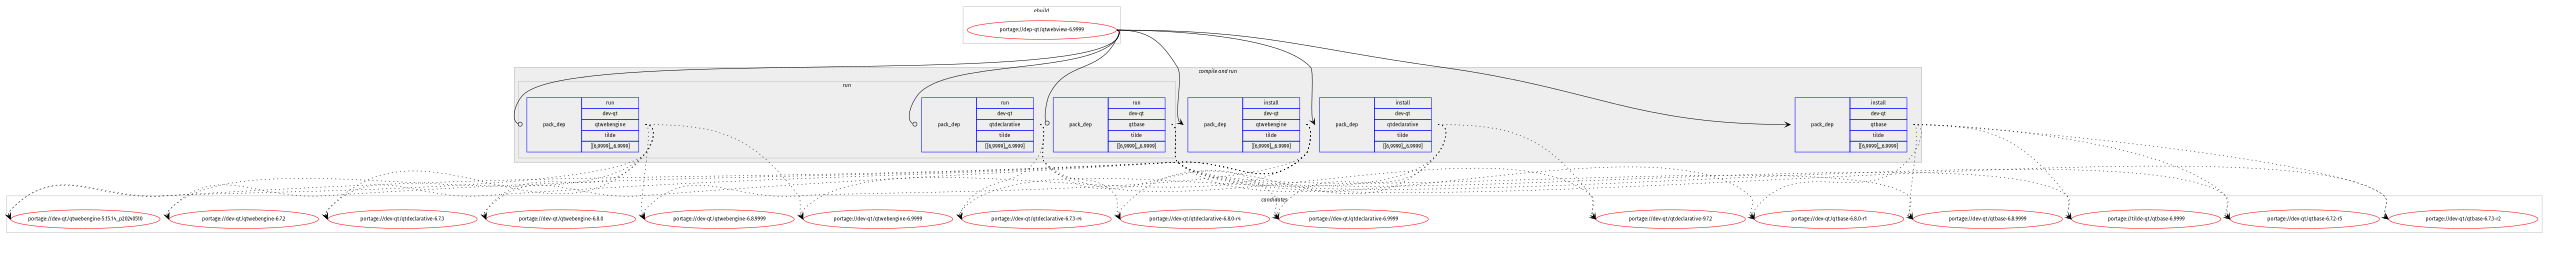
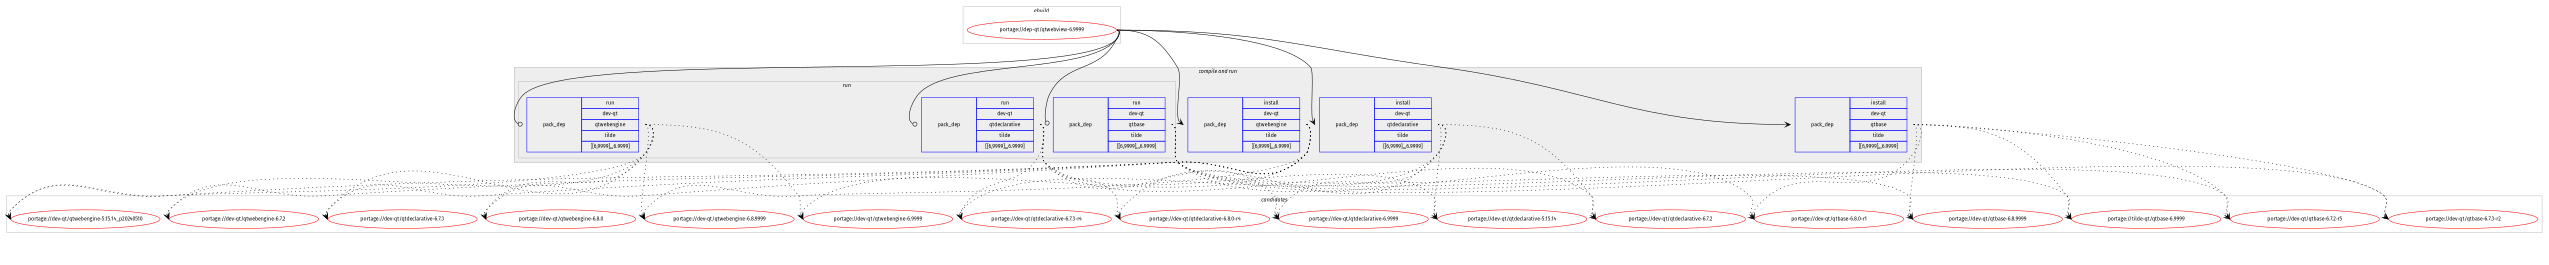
none -> (1512, 219)
(1671, 219) -> (1671, 219)
